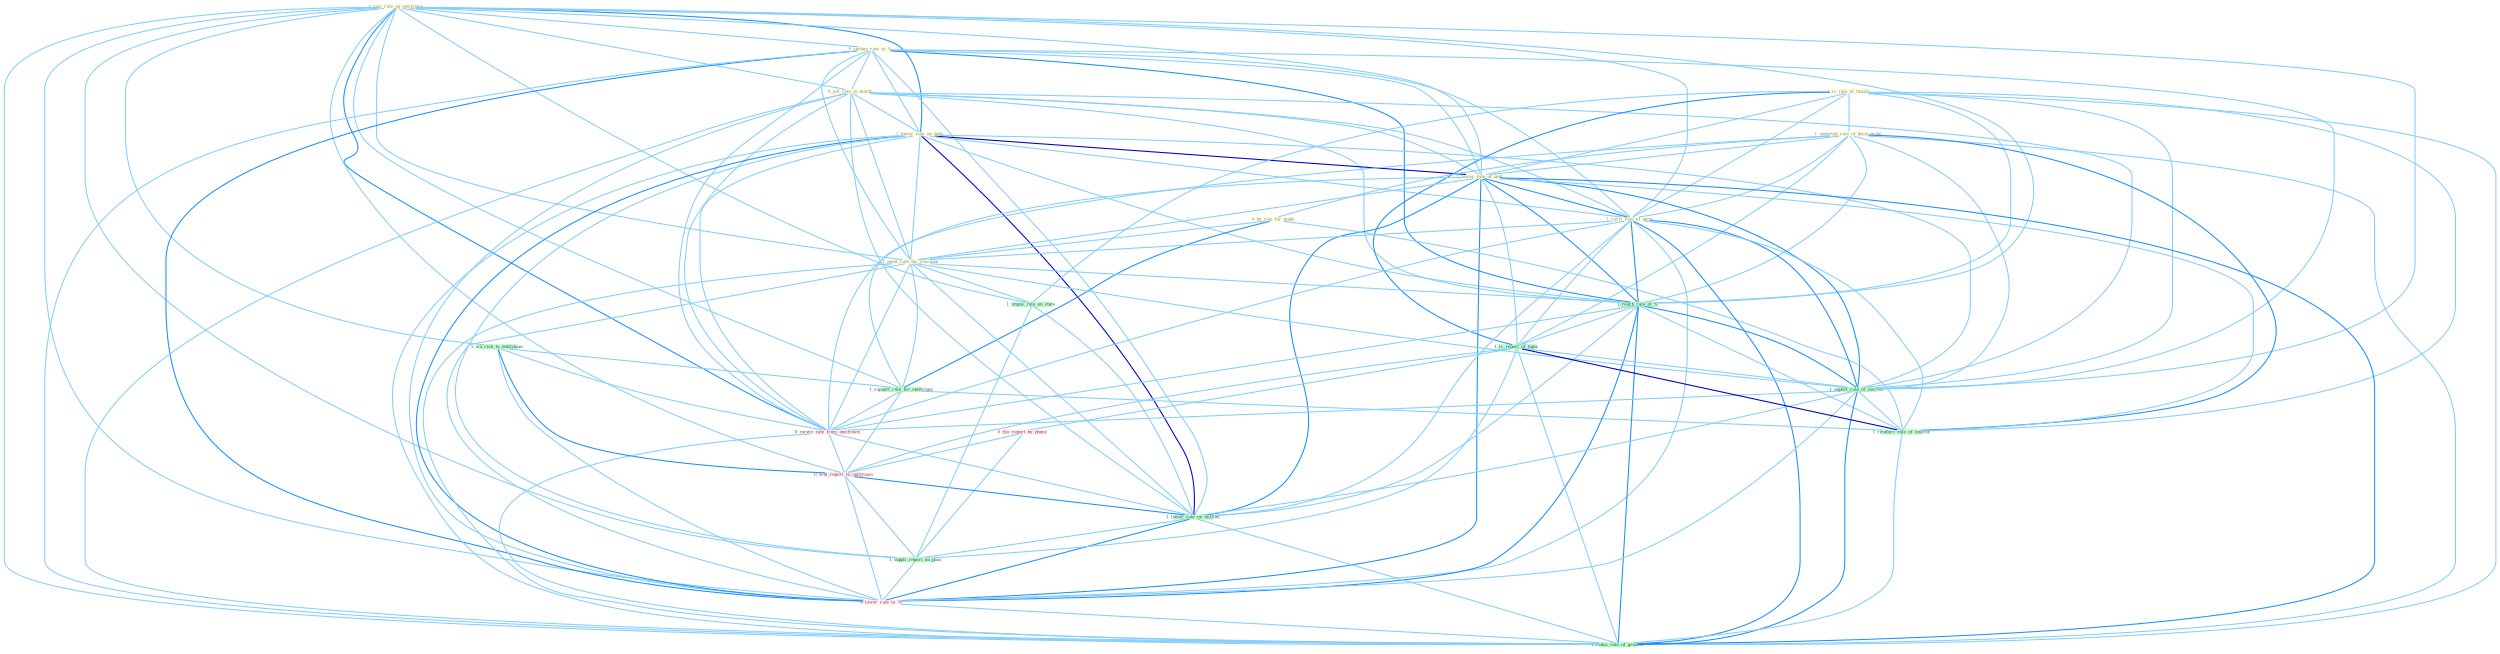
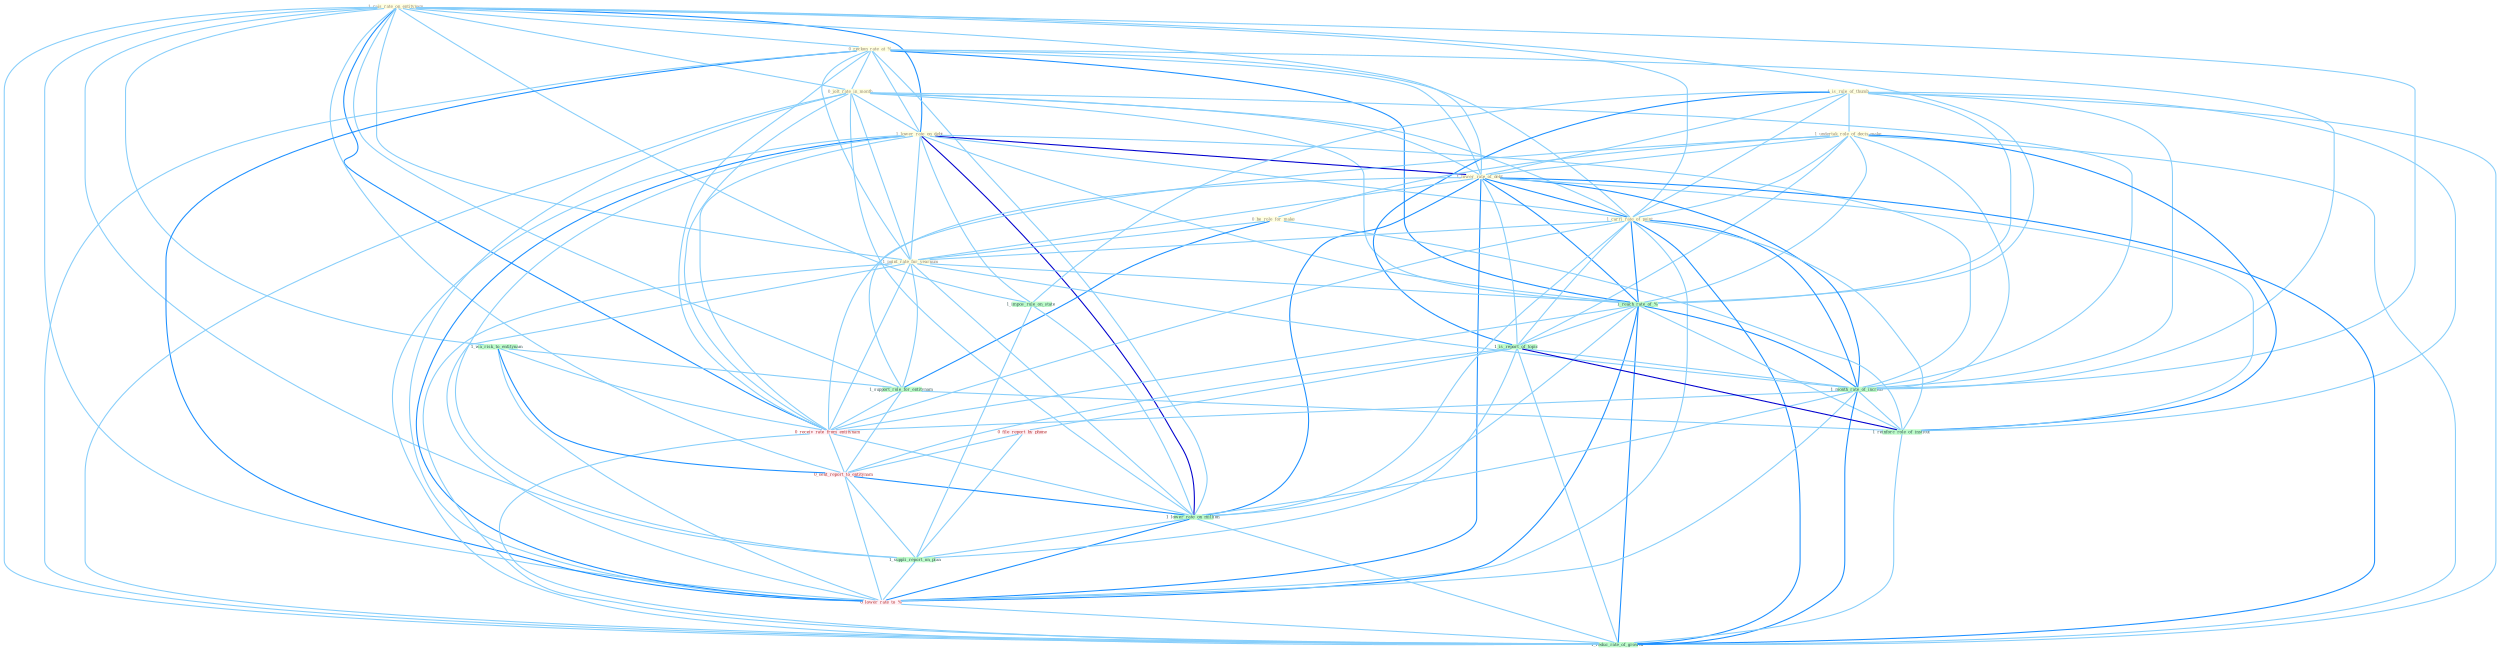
(971, 283) -> (967, 237)
(1858, 389) -> (1858, 389)
